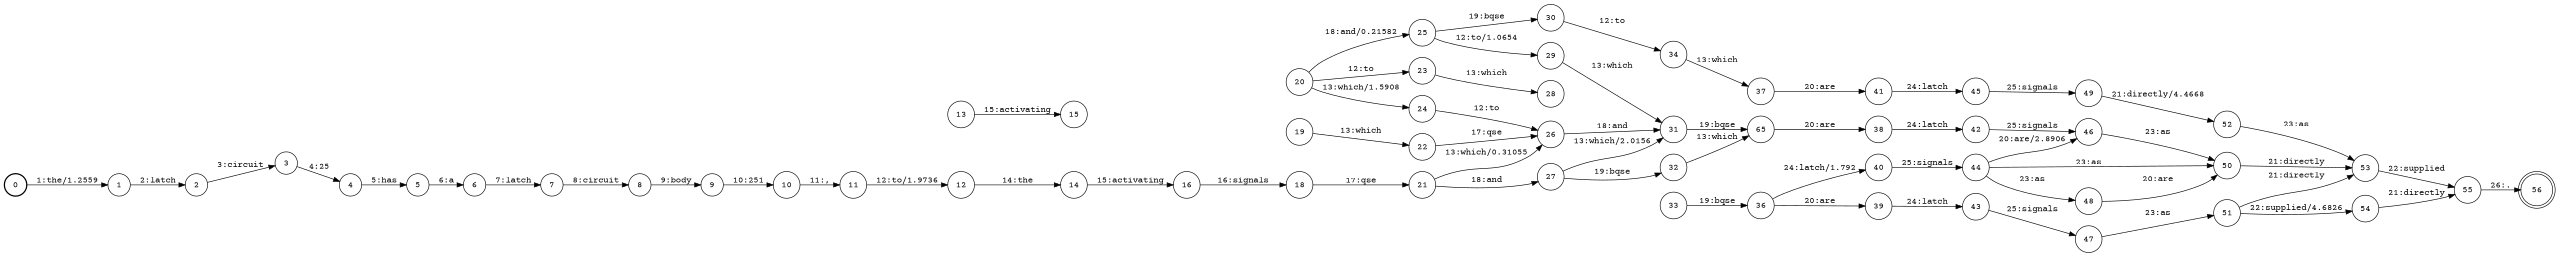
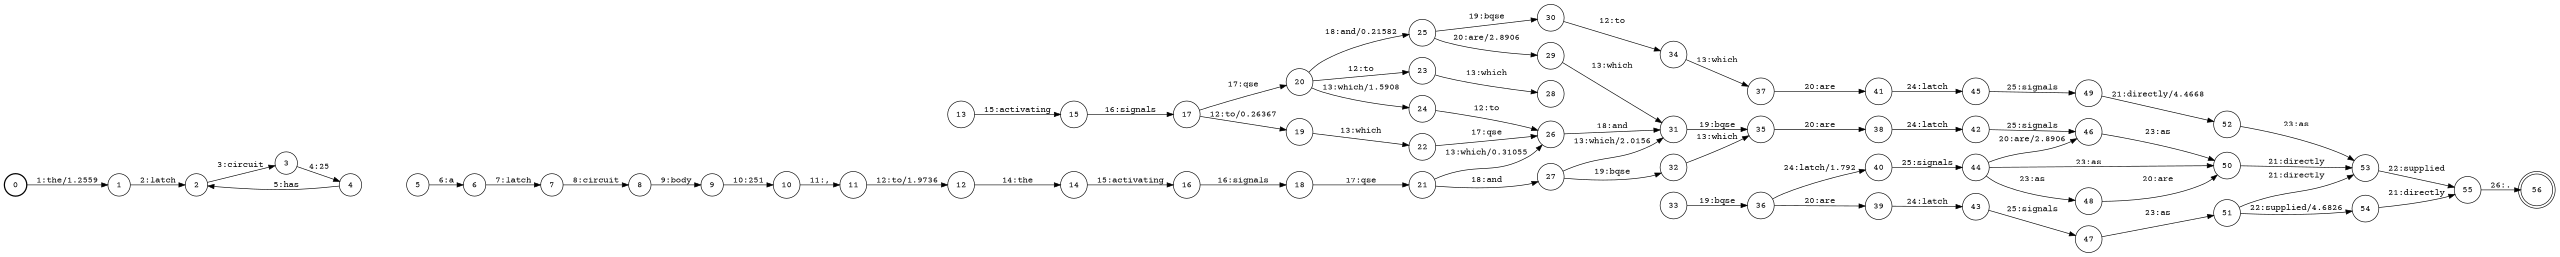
(1487, 37) -> (1487, 37)
none -> (1187, 114)
(1761, 129) -> (1761, 129)
(381, 185) -> (277, 190)
